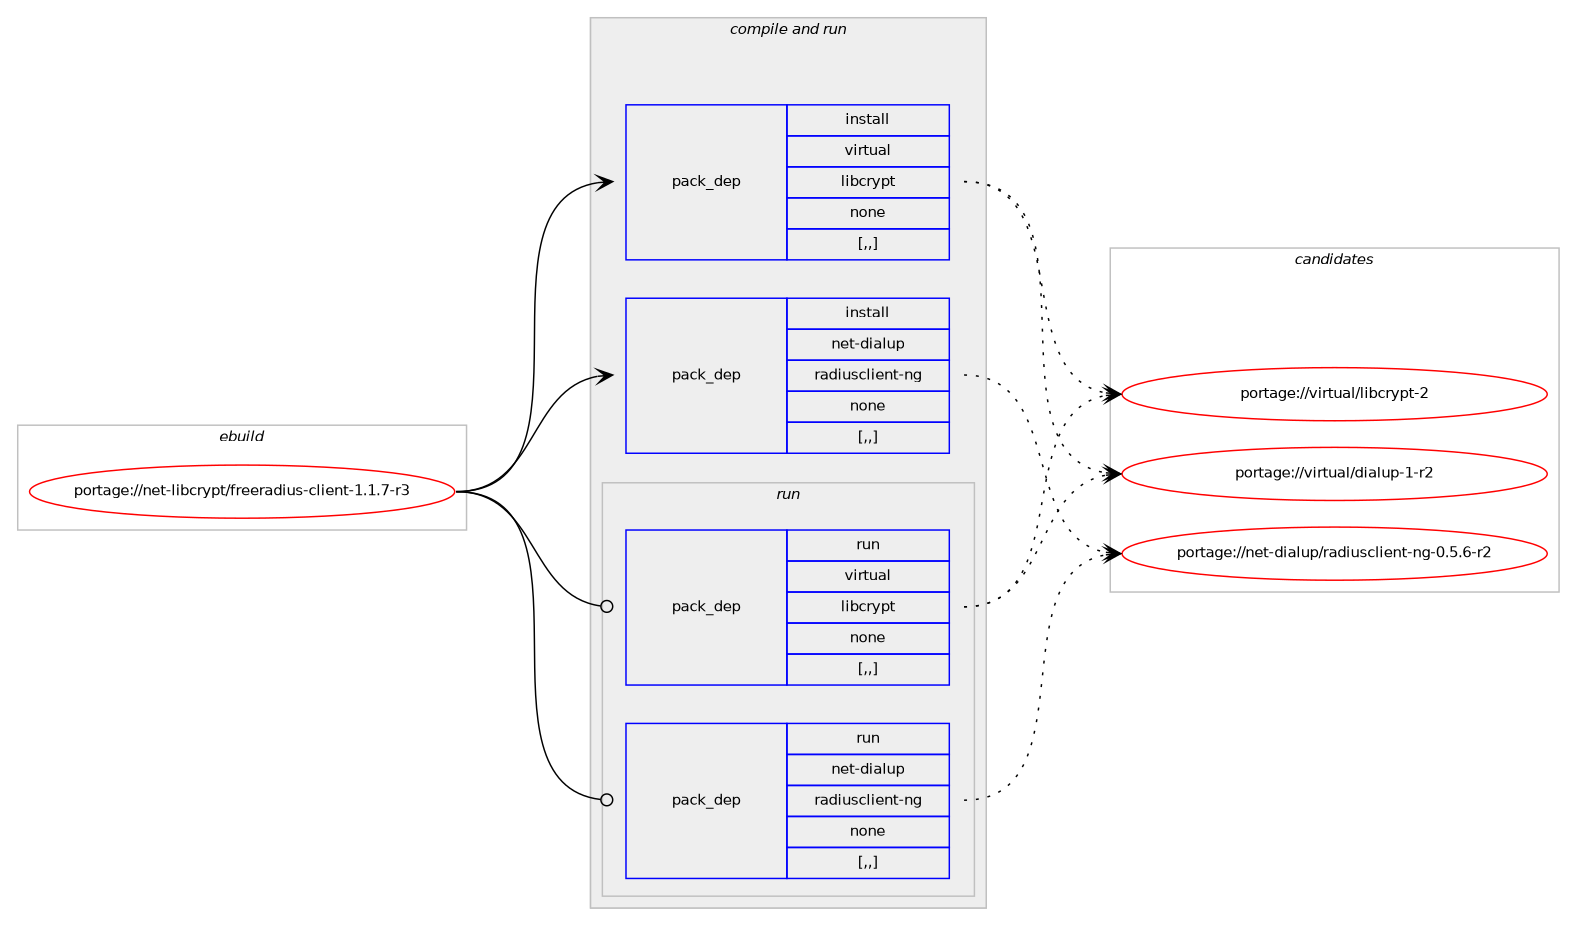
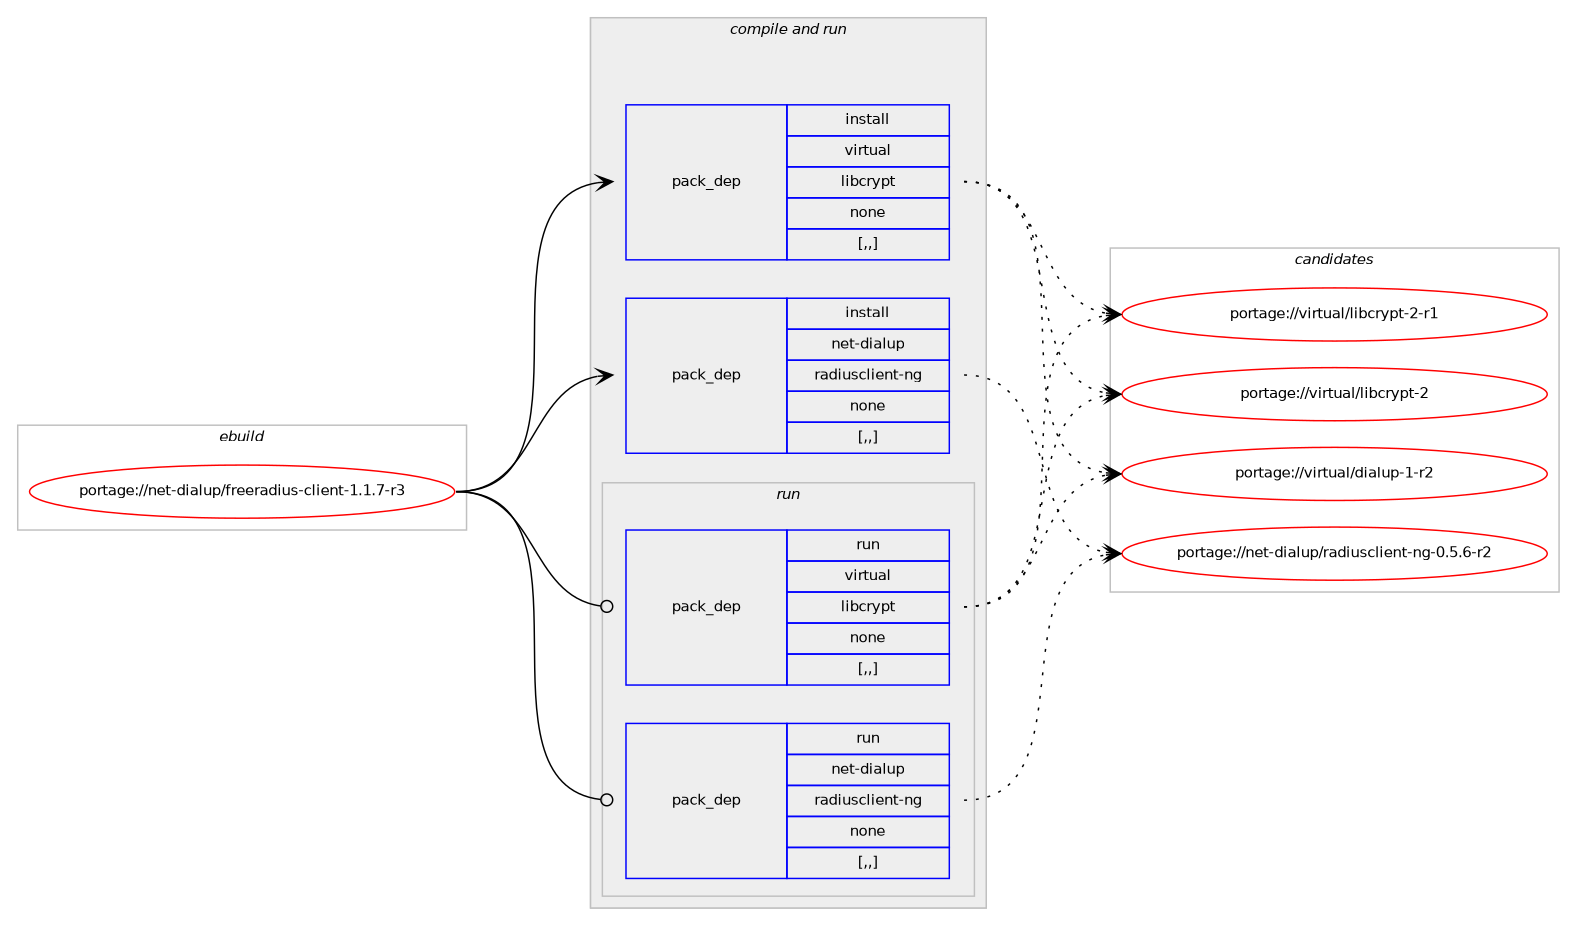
none -> (1335, 314)
(242, 492) -> (242, 492)
